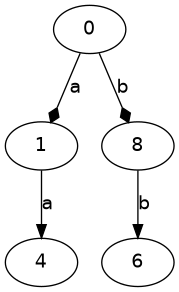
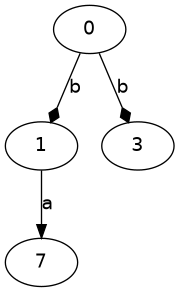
(76, 88) -> (76, 88)
(138, 146) -> (138, 146)
(42, 262) -> (42, 262)
(138, 262) -> none
